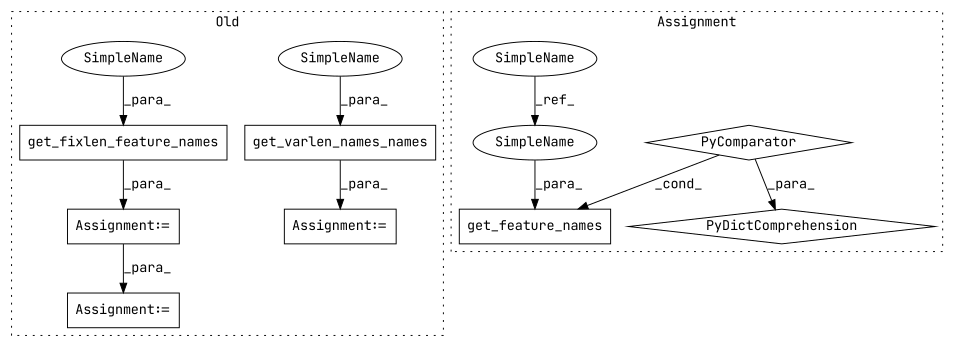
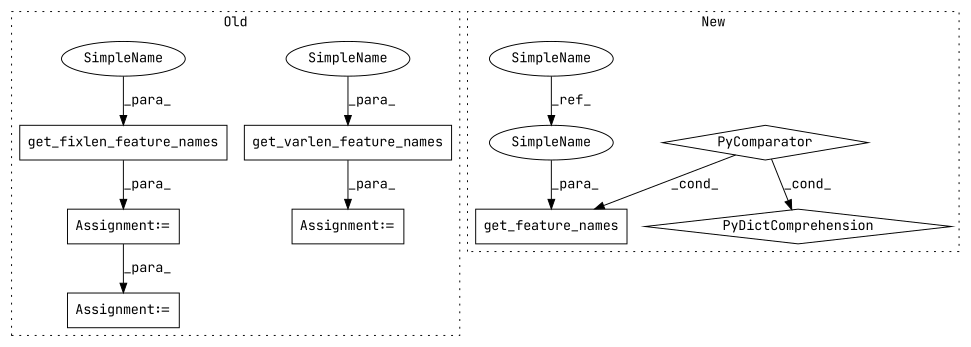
(697, 23) -> (713, 23)
(340, 143) -> (348, 143)
(791, 185) -> (808, 185)
